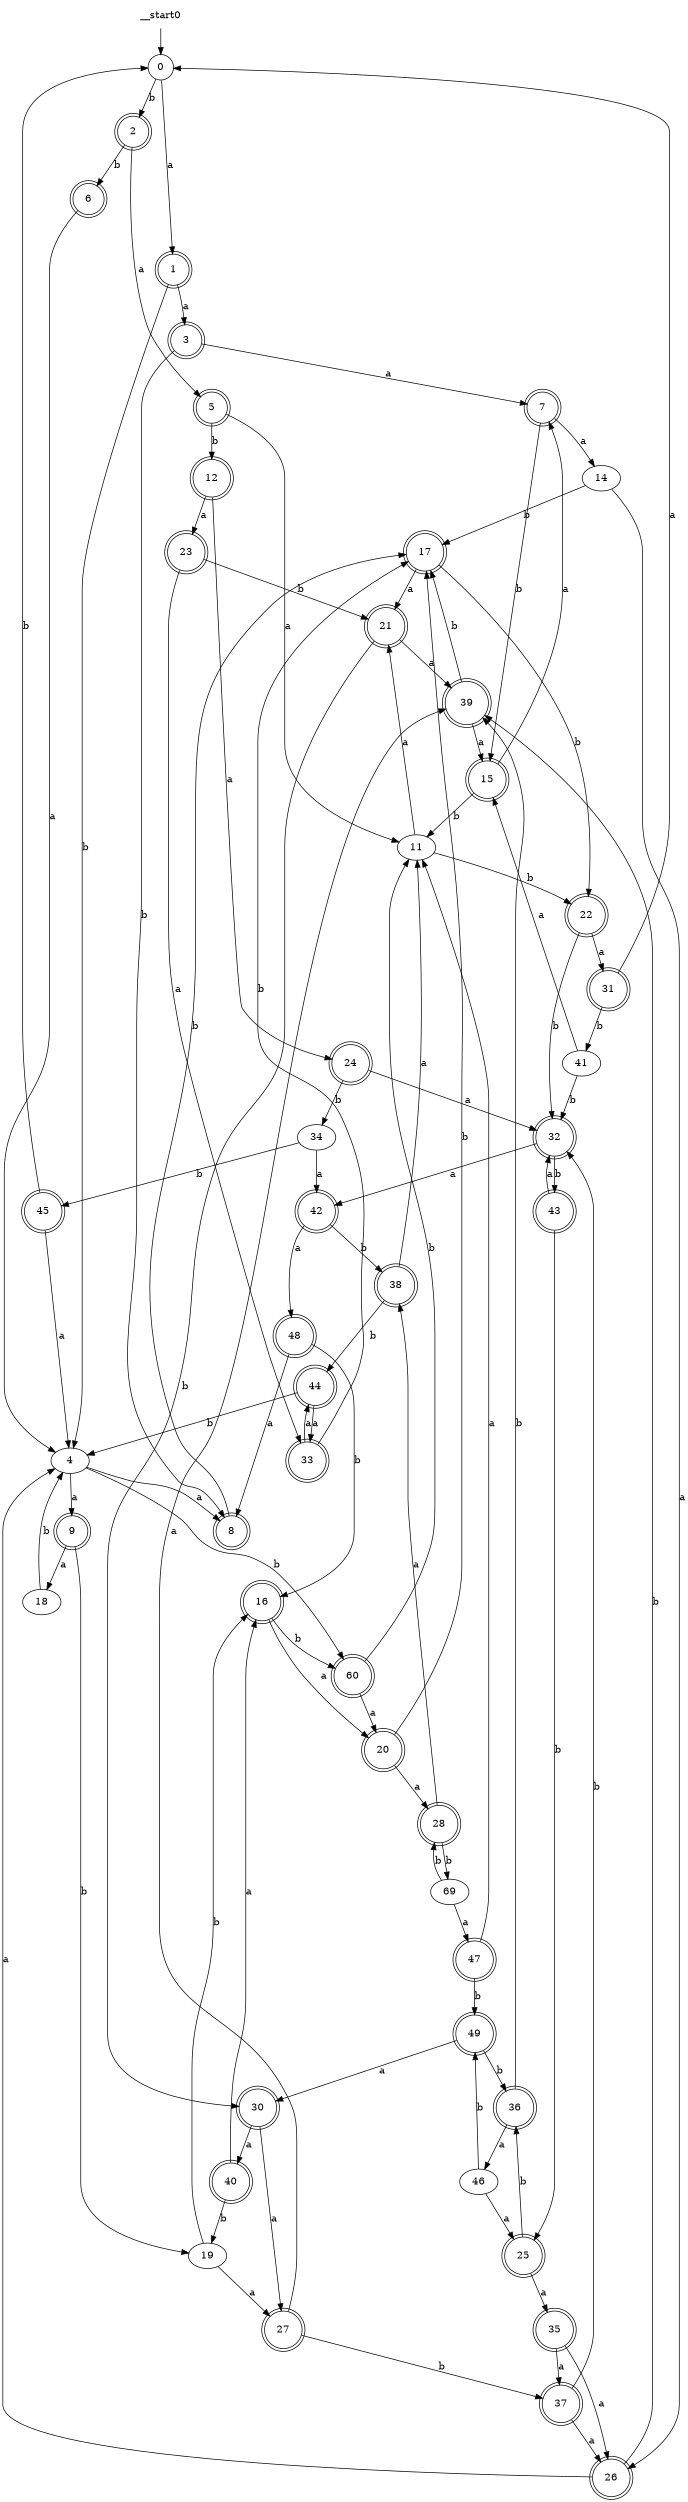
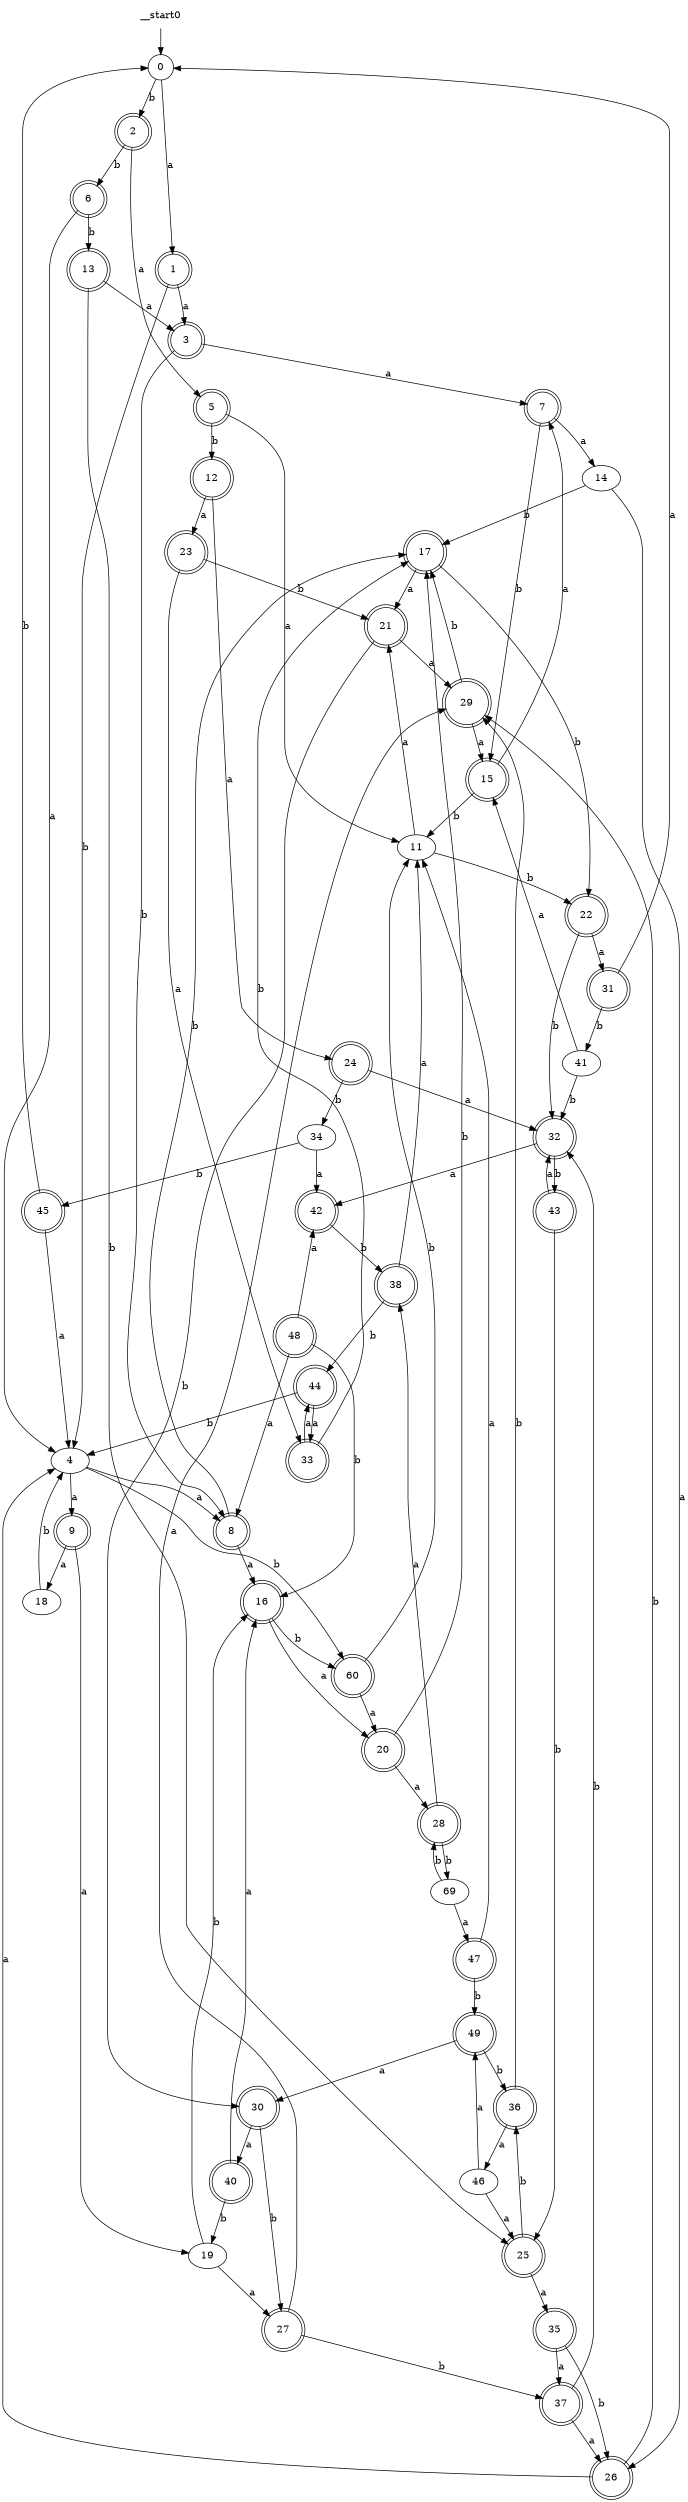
none -> (89, 270)
(467, 703) -> (467, 703)
(290, 1267) -> (305, 1277)
none -> (245, 1562)
(84, 1892) -> (84, 1892)
(480, 2108) -> (480, 2108)
(274, 2219) -> (274, 2219)
(602, 2404) -> (602, 2404)
